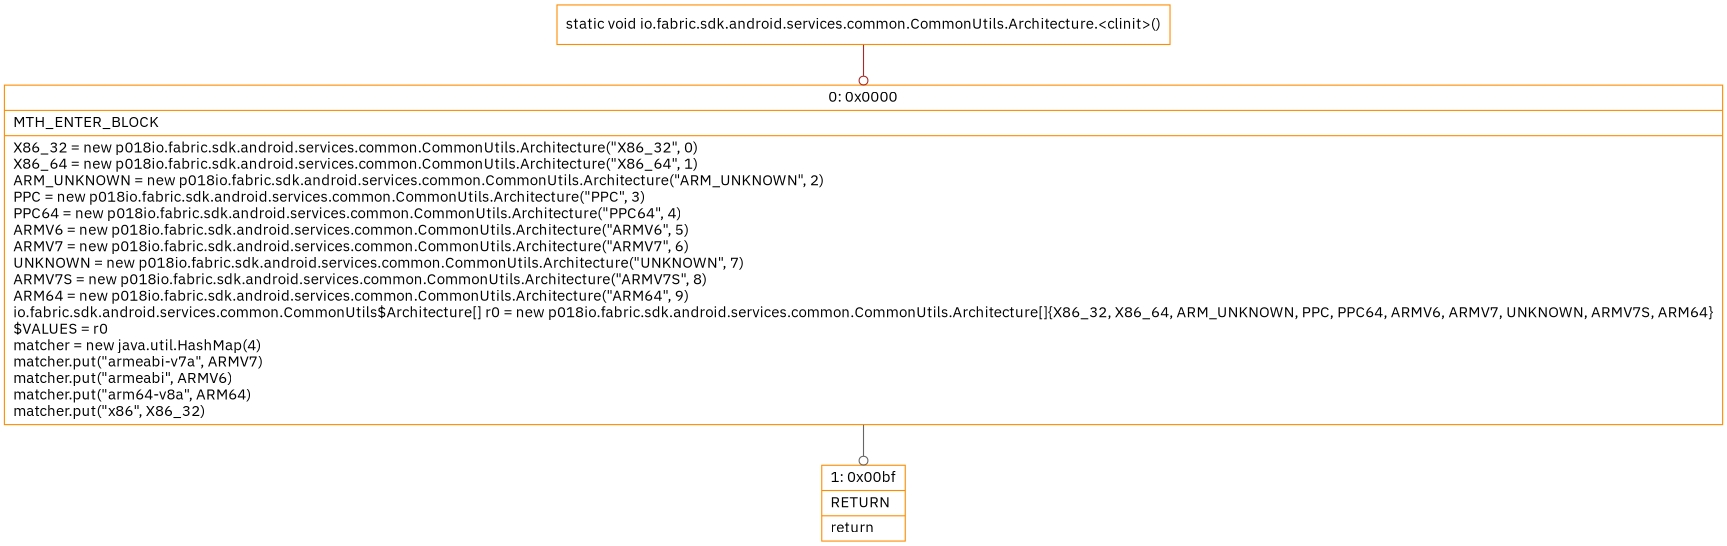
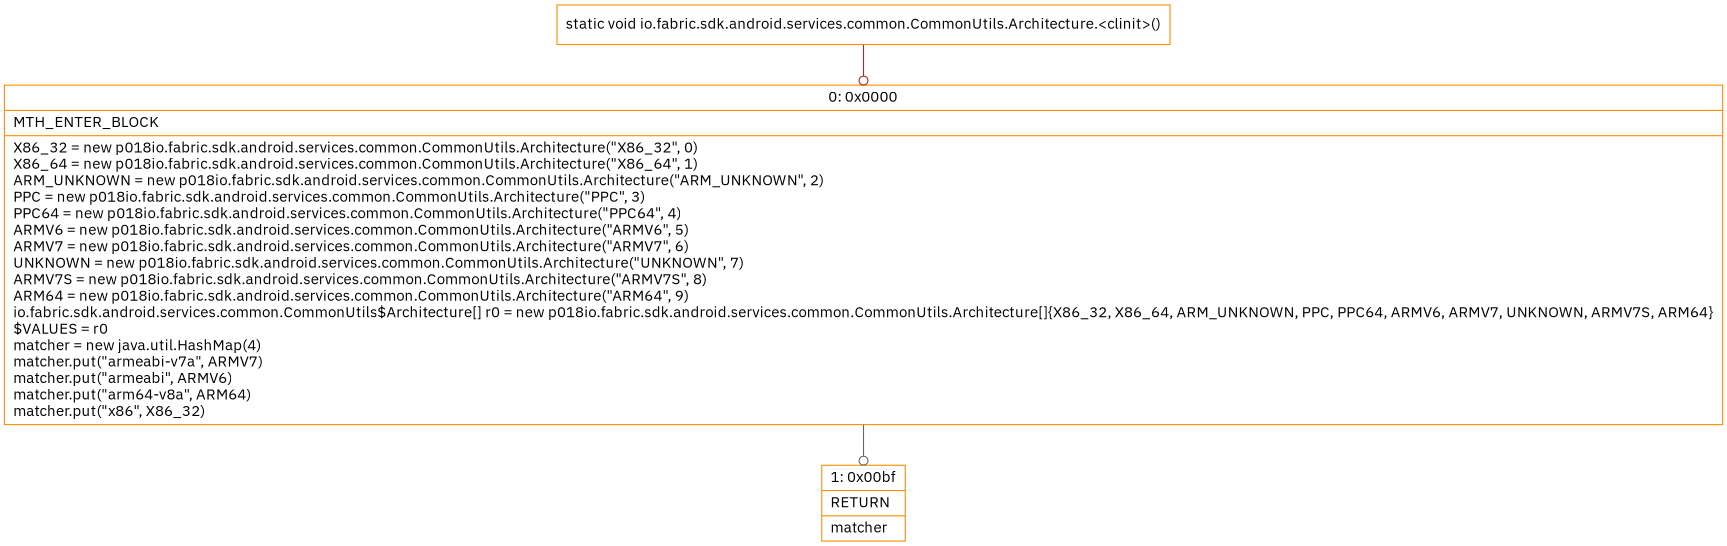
(853, 528) -> (859, 528)
